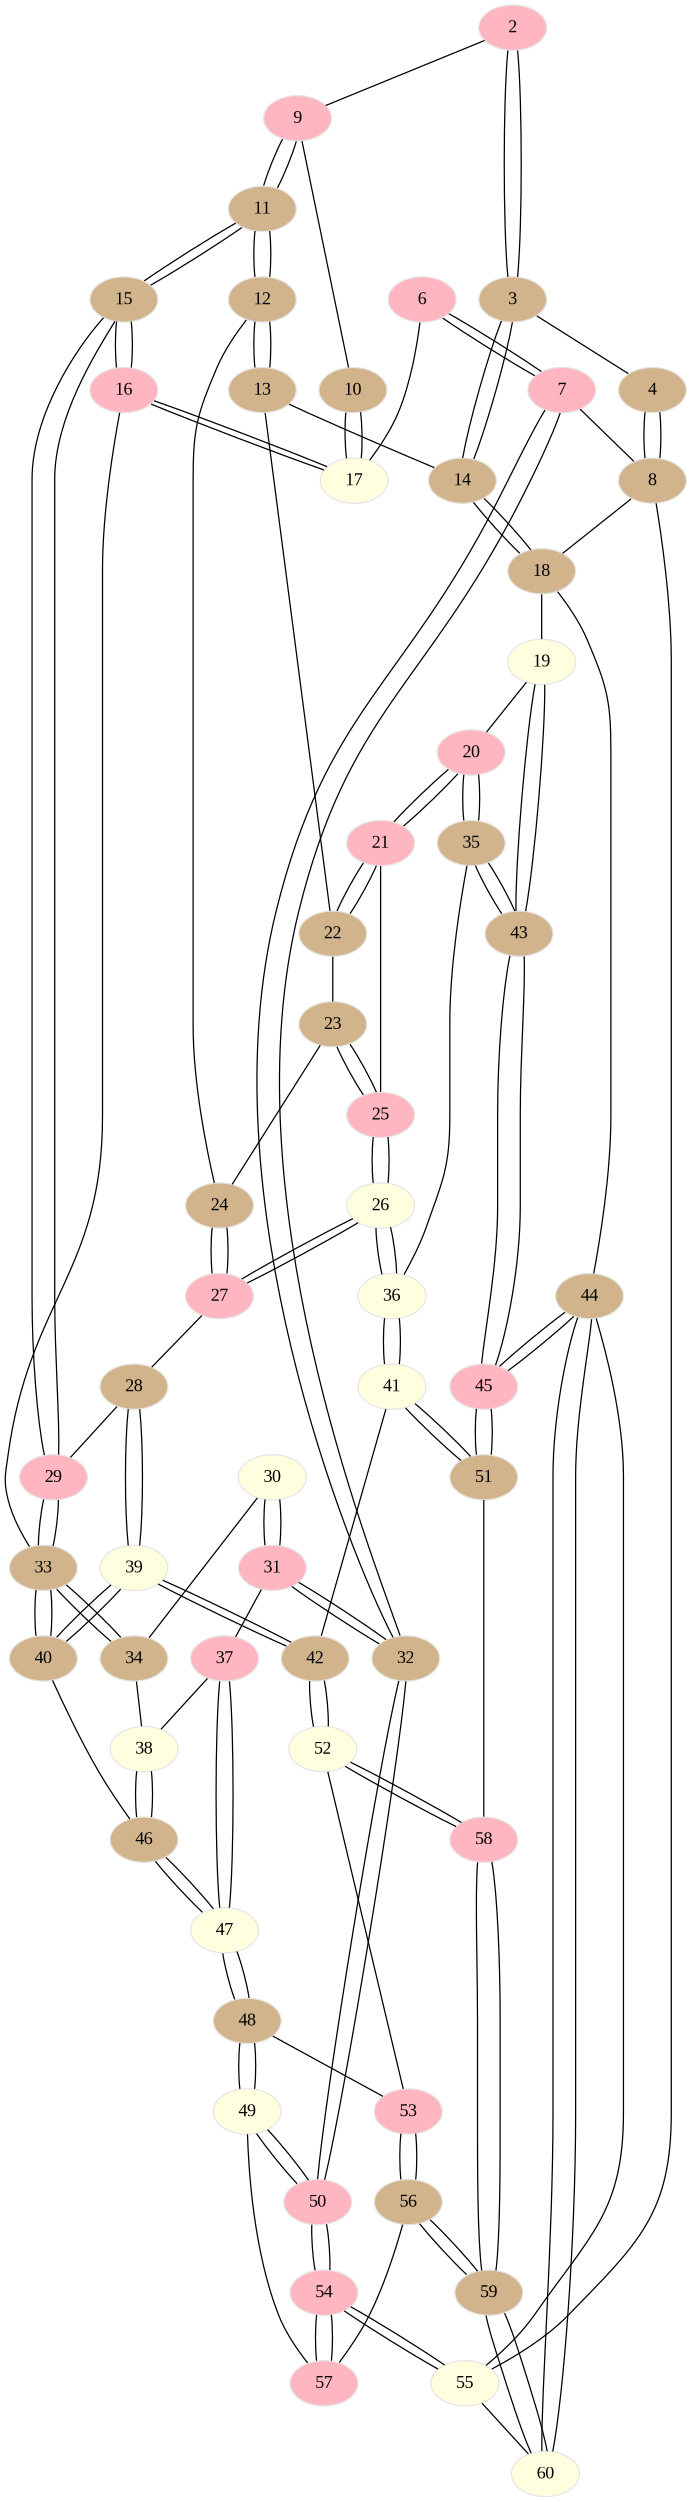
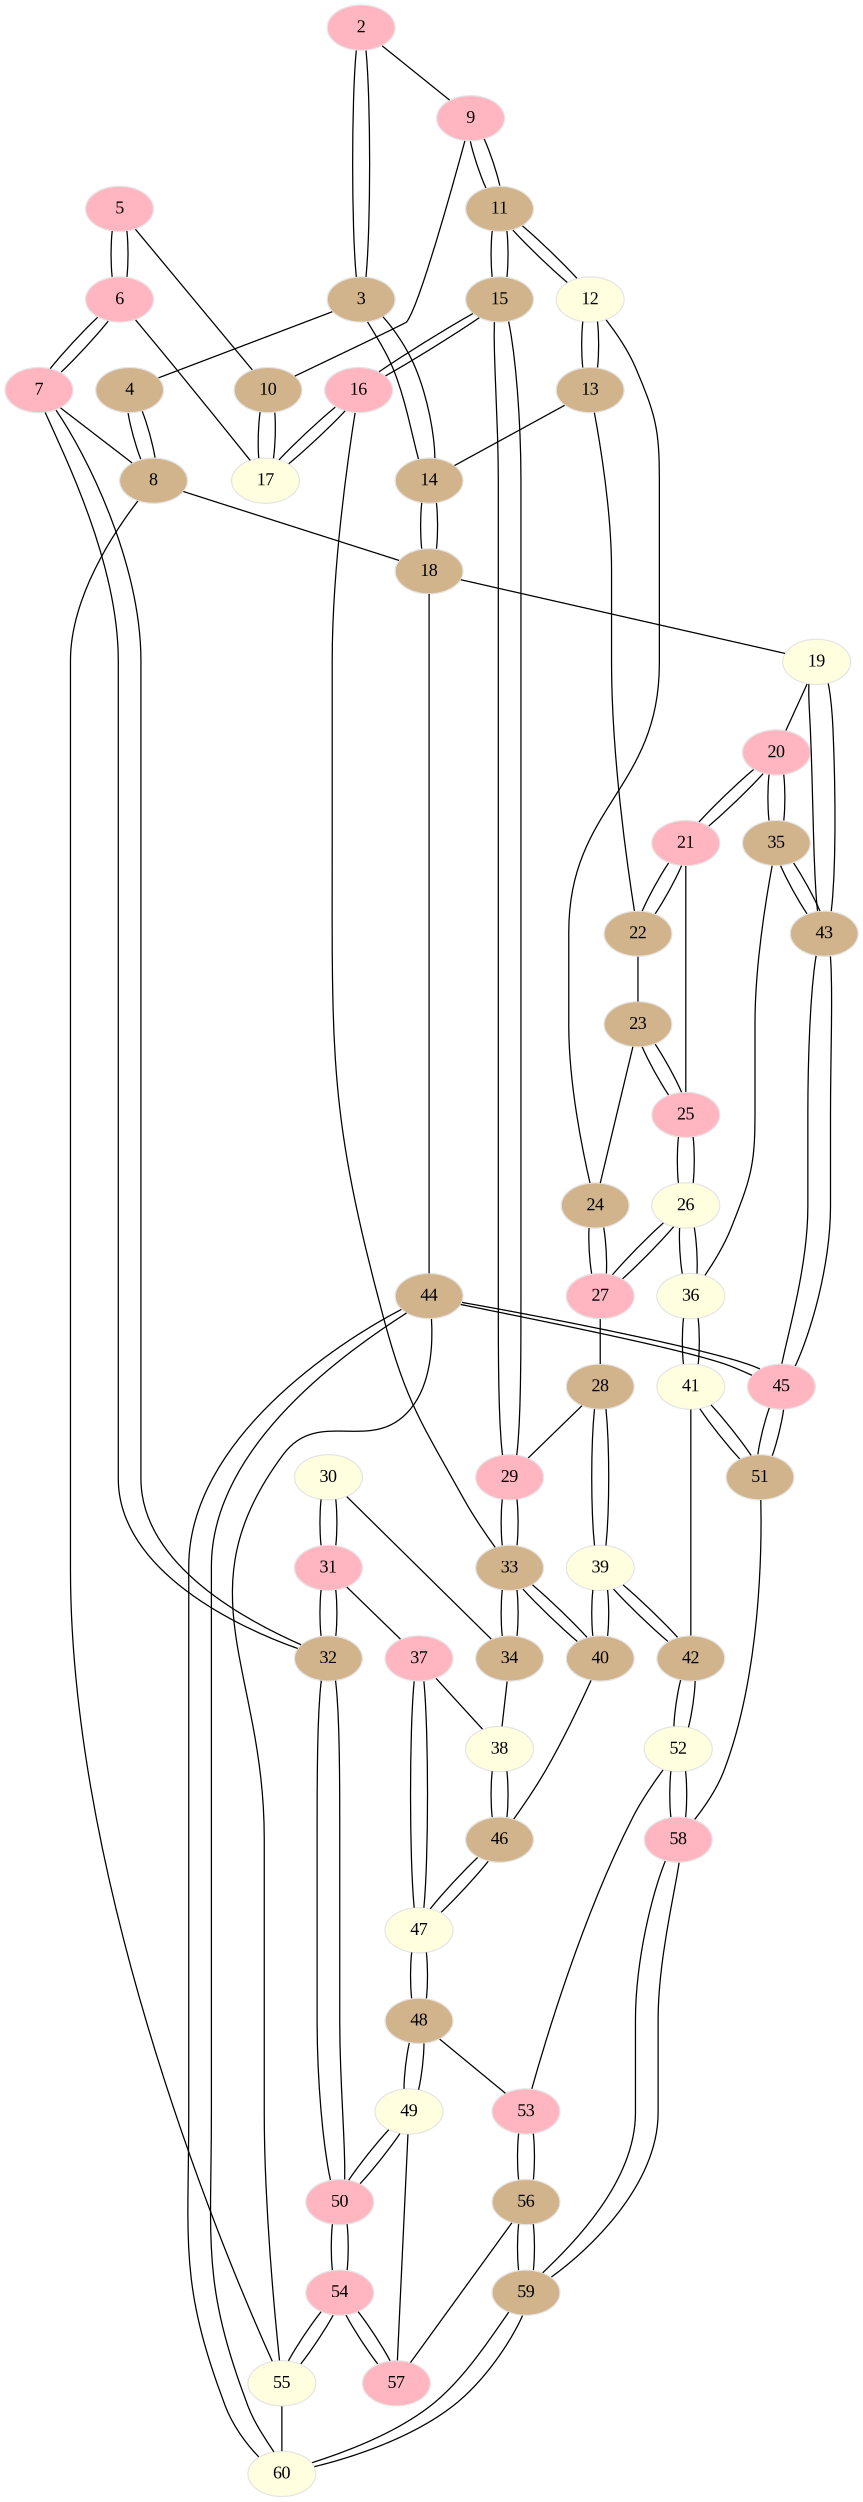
none -> (120, 209)
(262, 299) -> (590, 299)
